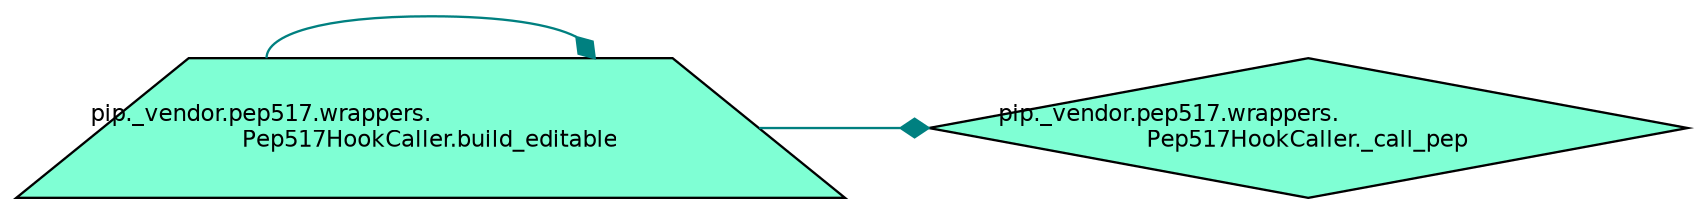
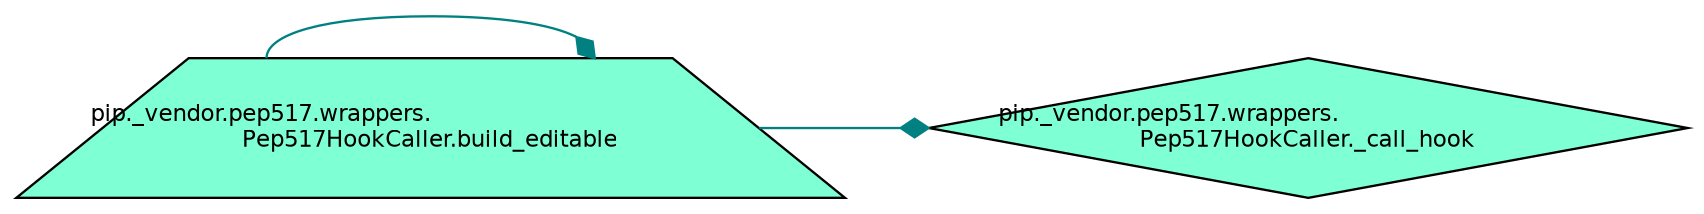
(1308, 128) -> (1308, 128)
